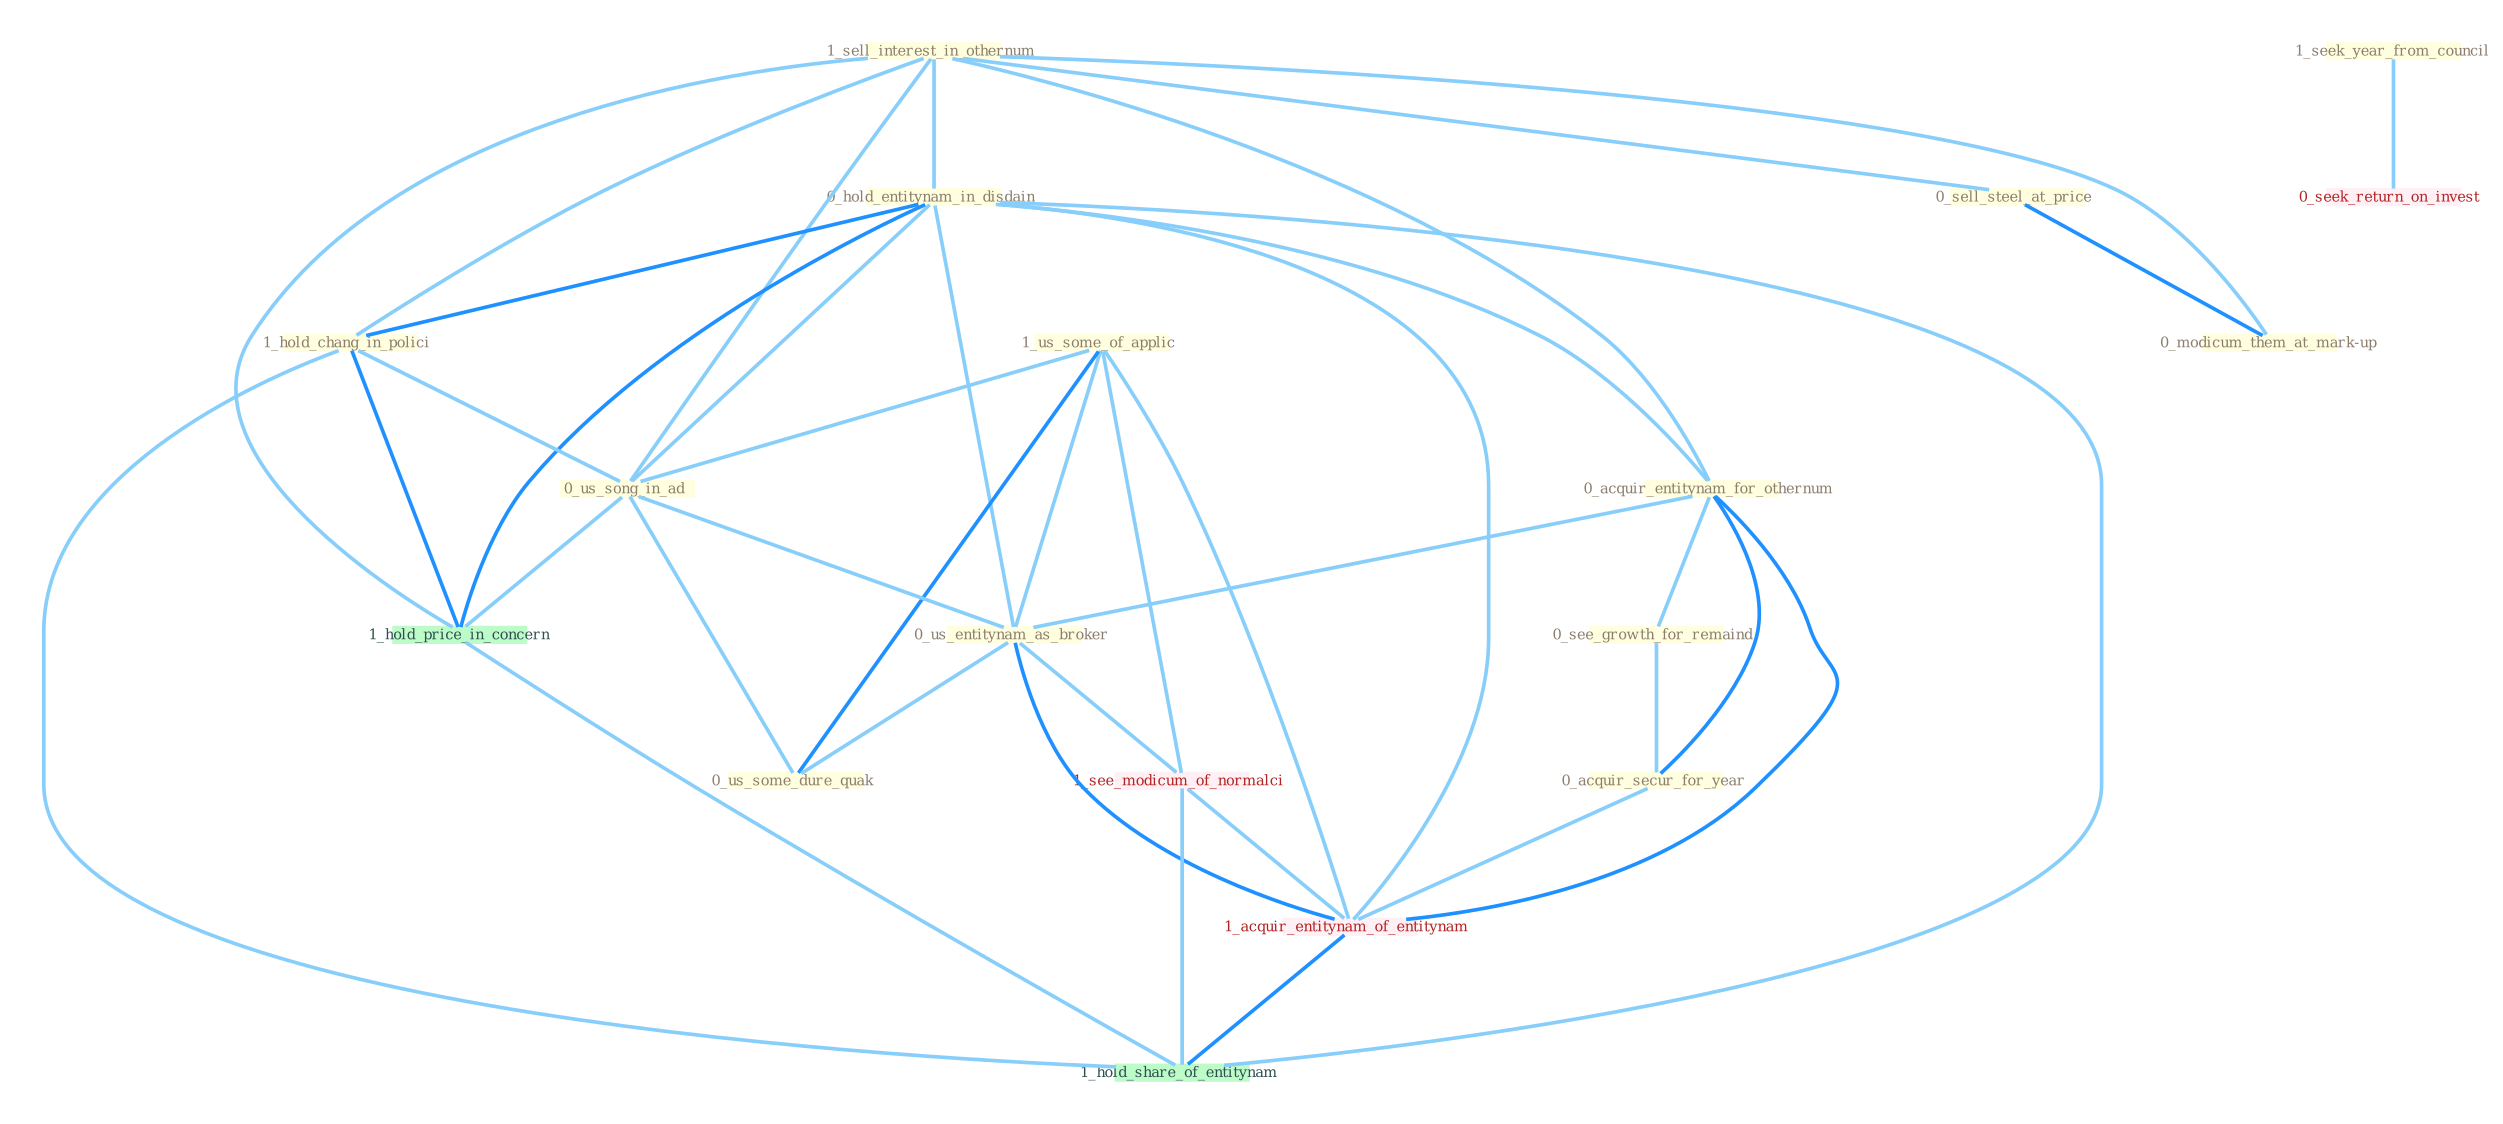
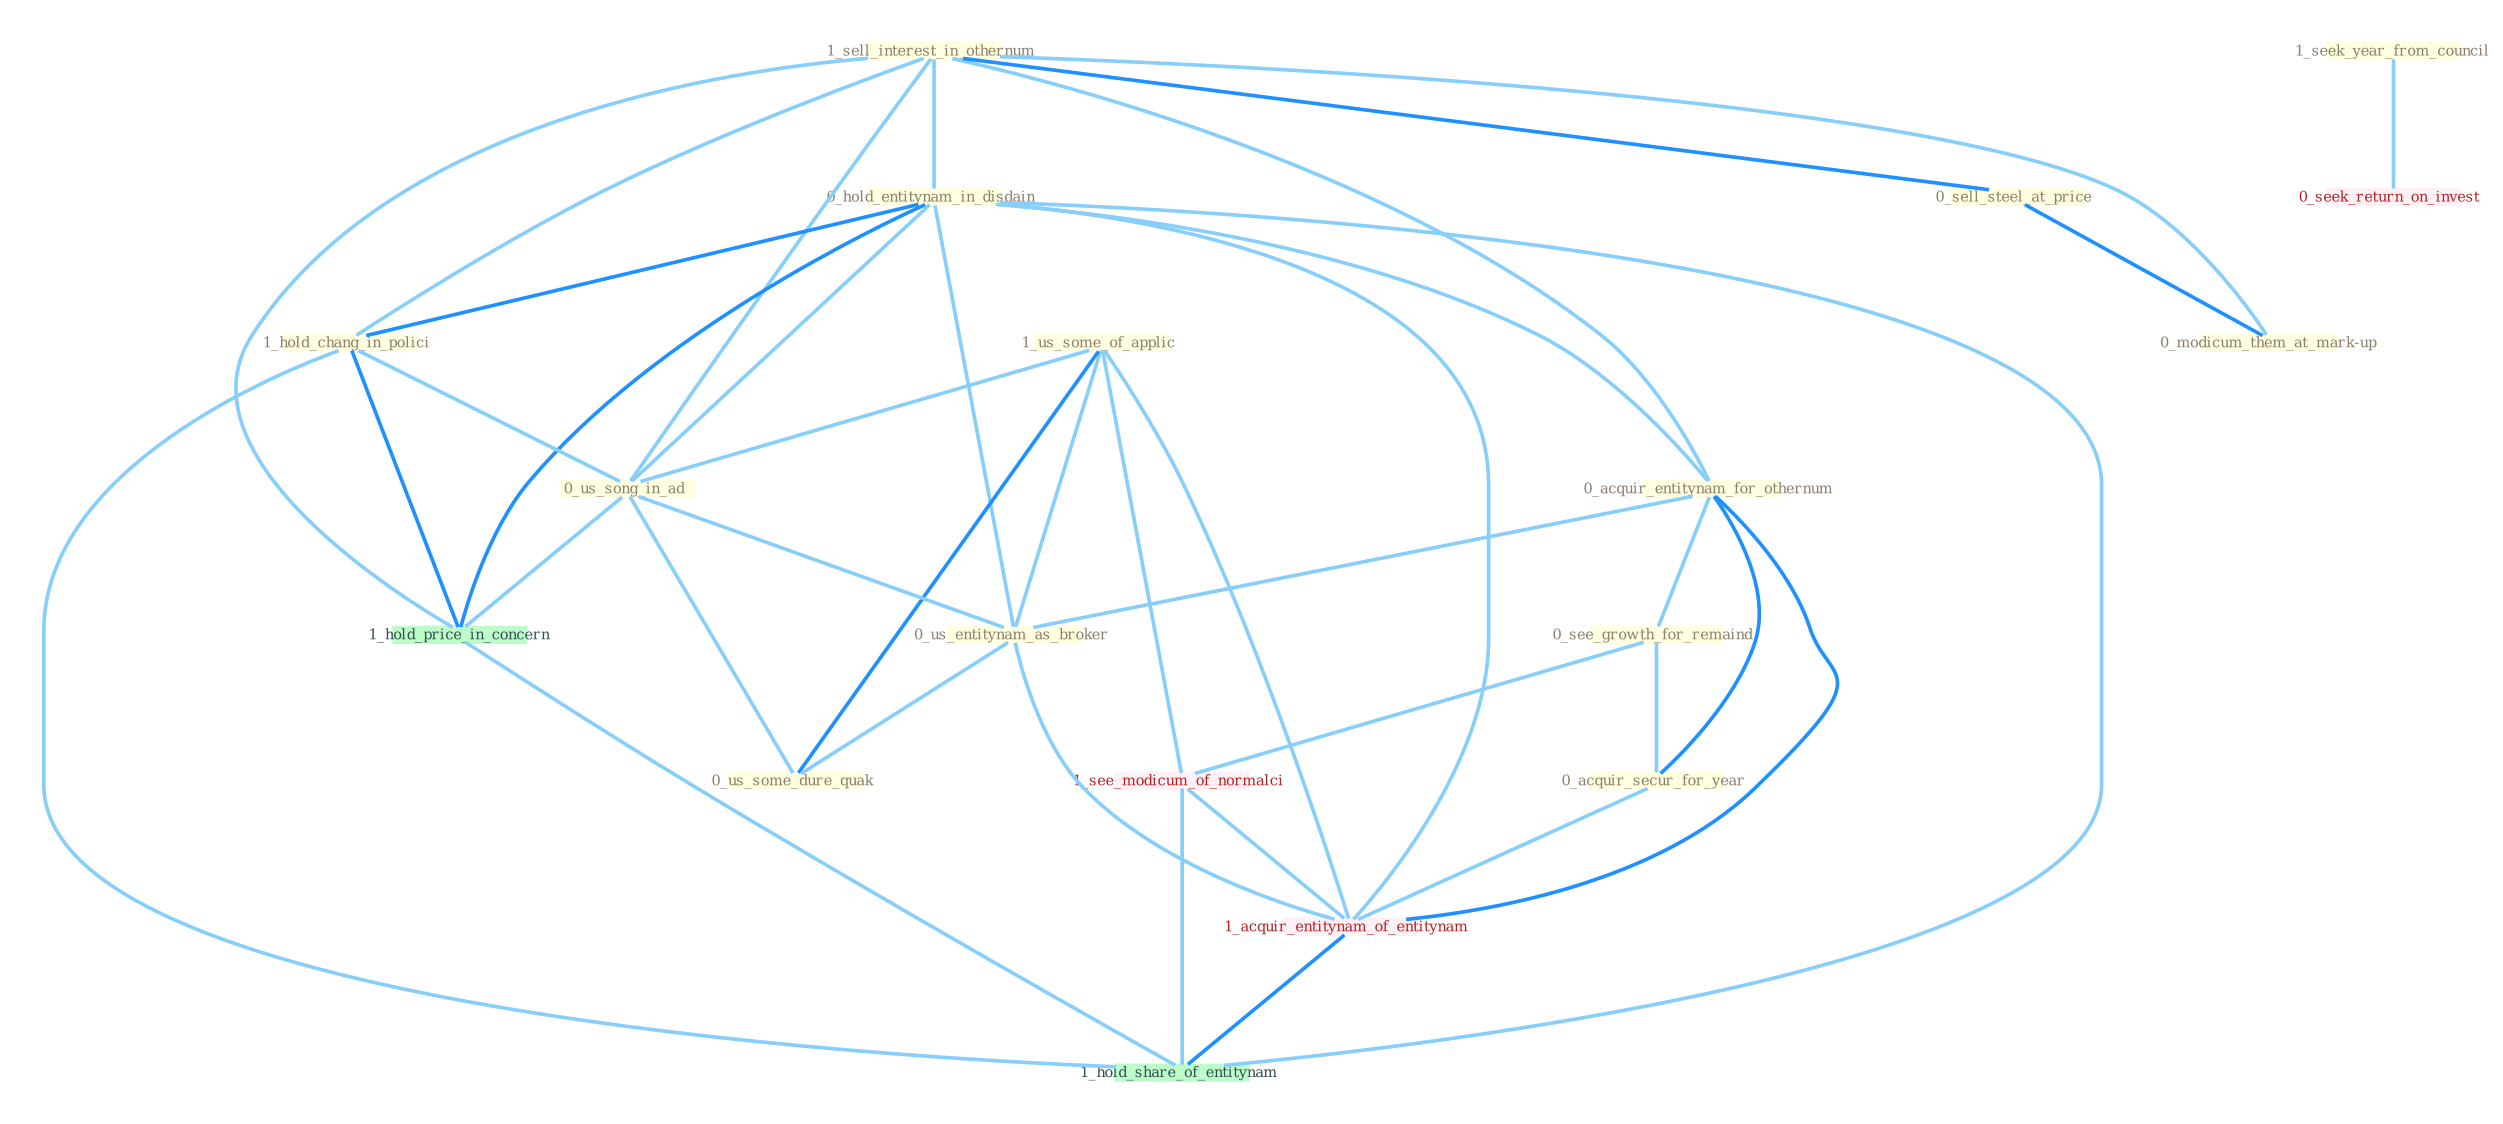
(1476, 124) -> (1476, 124)
(1098, 708) -> (1419, 708)
(1131, 828) -> (1131, 828)
